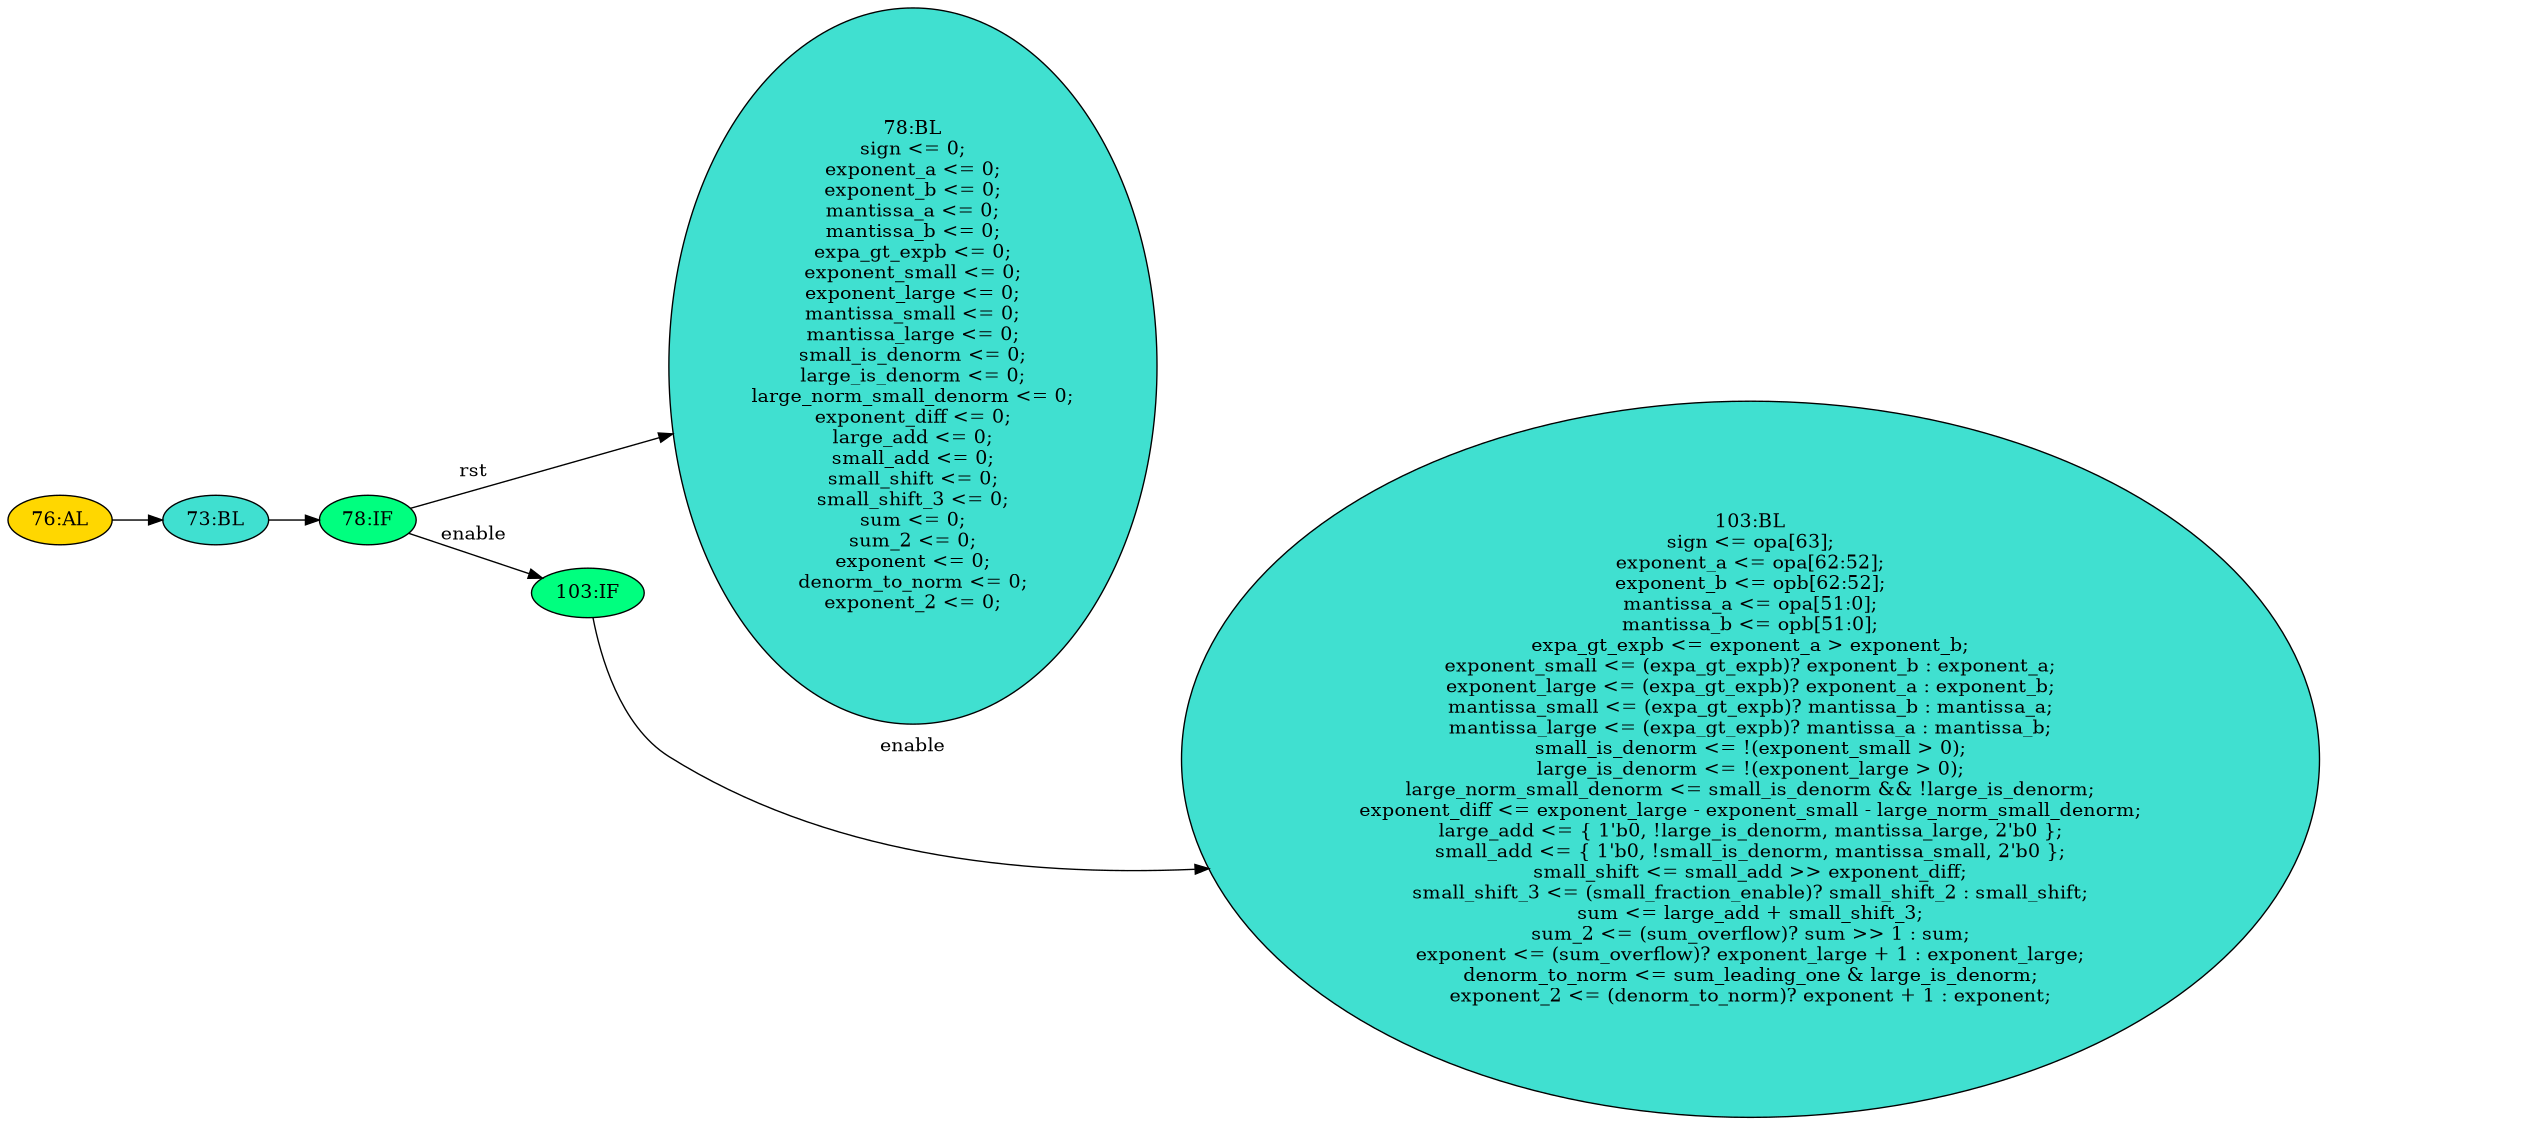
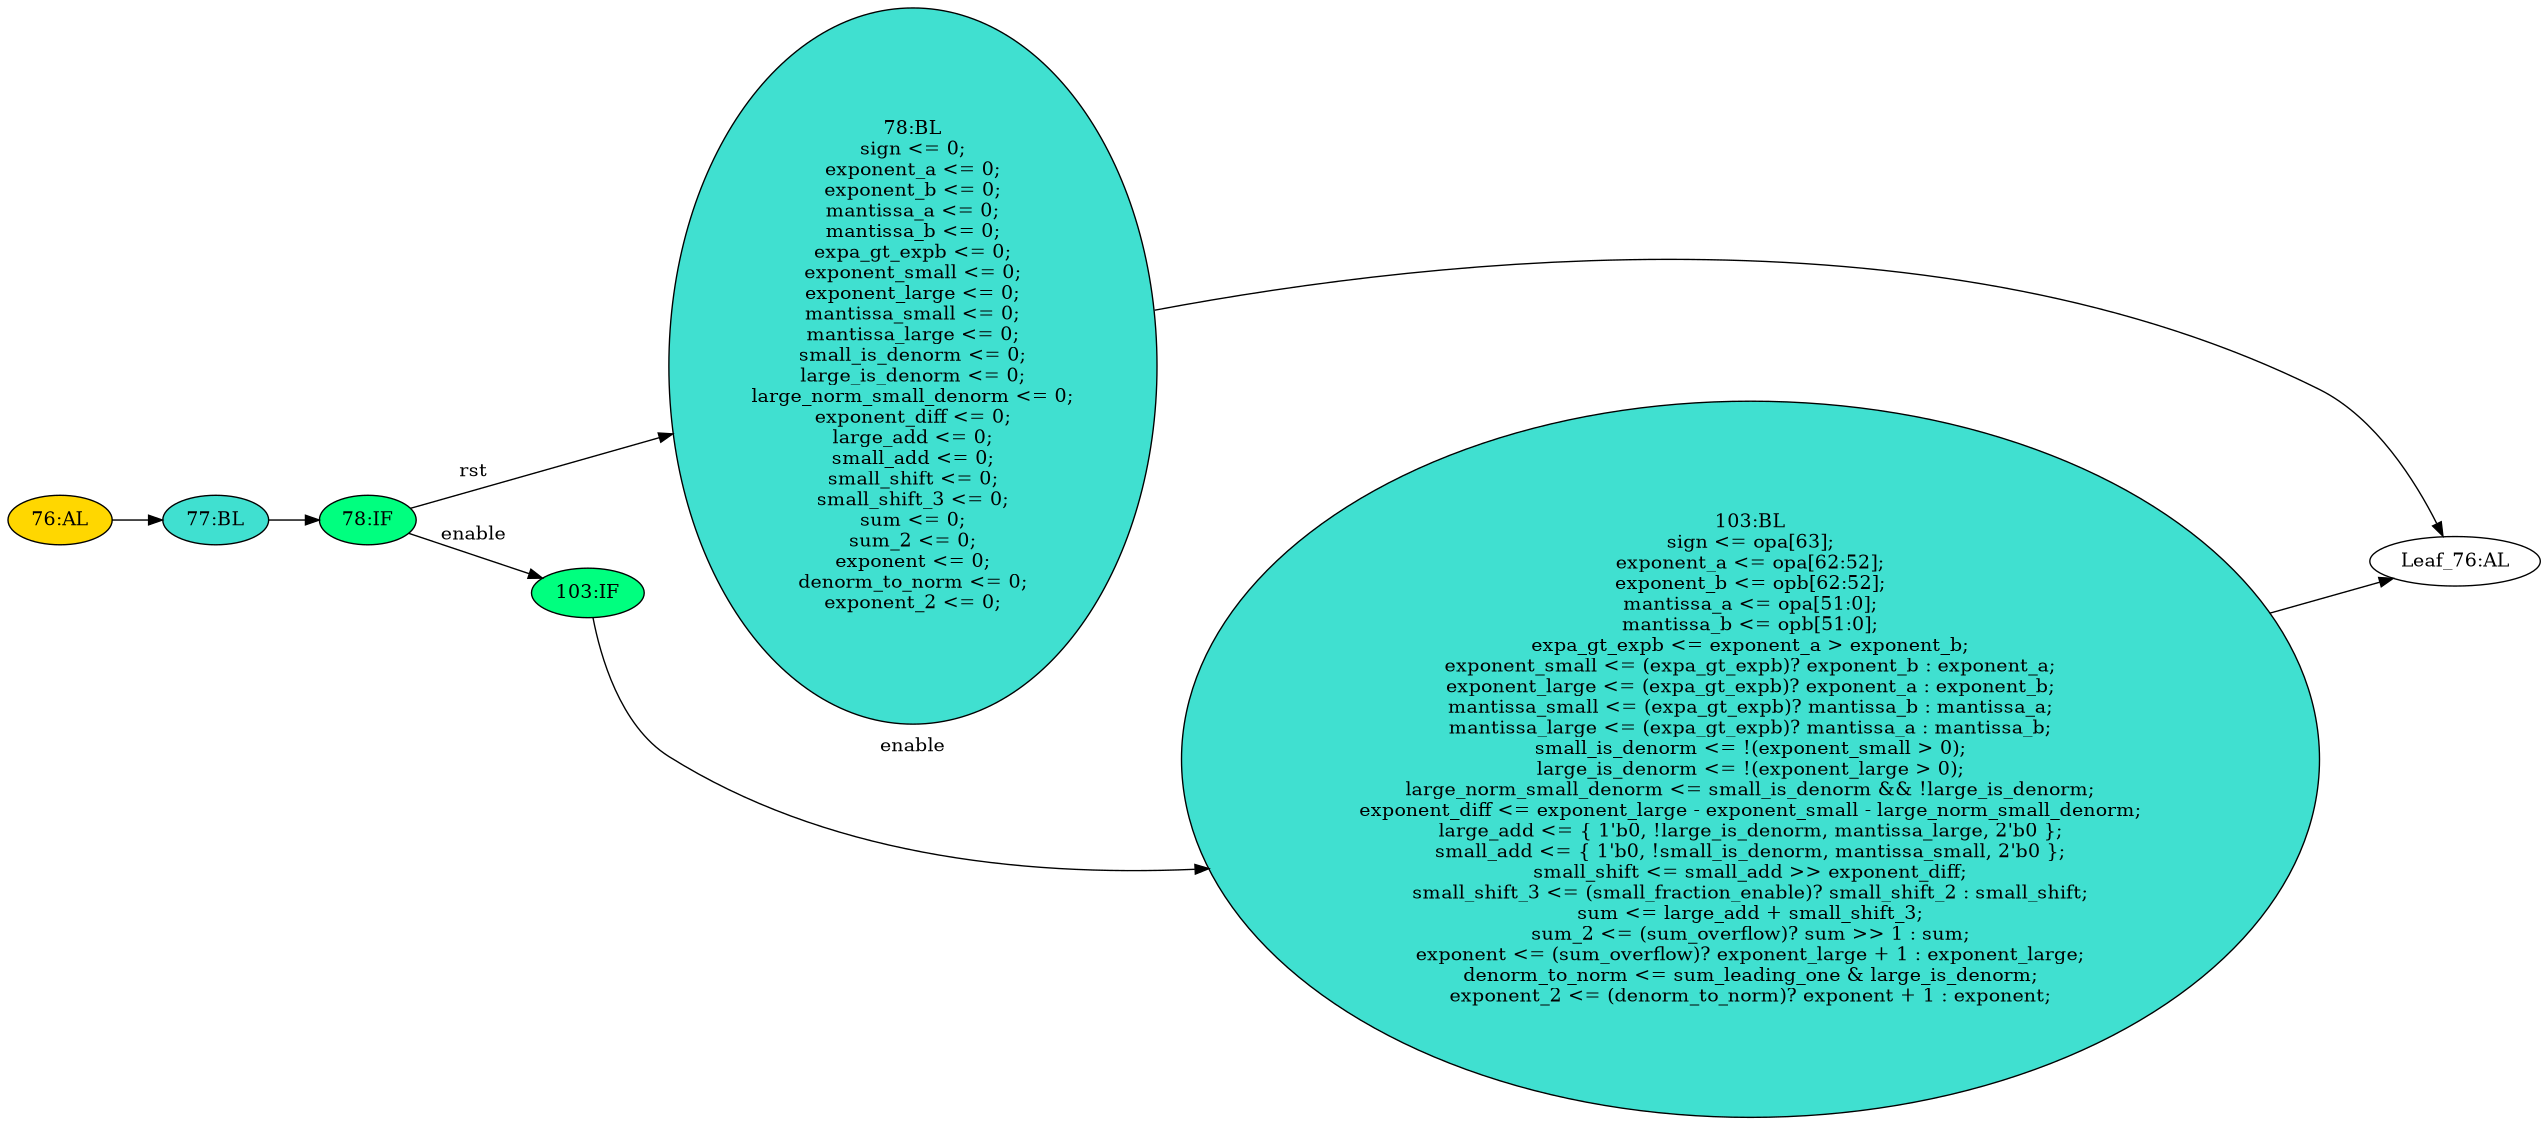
(216, 520) -> (216, 520)
none -> (2455, 561)
